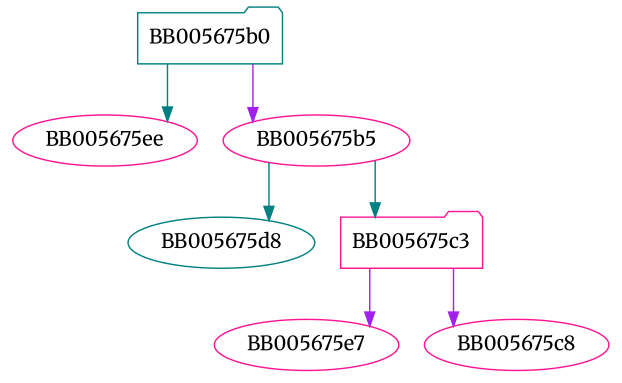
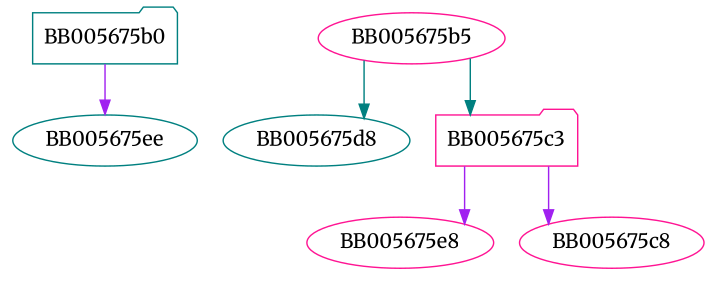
(167, 86) -> (105, 82)
(253, 86) -> none
(105, 141) -> (105, 141)
(307, 345) -> (400, 243)
